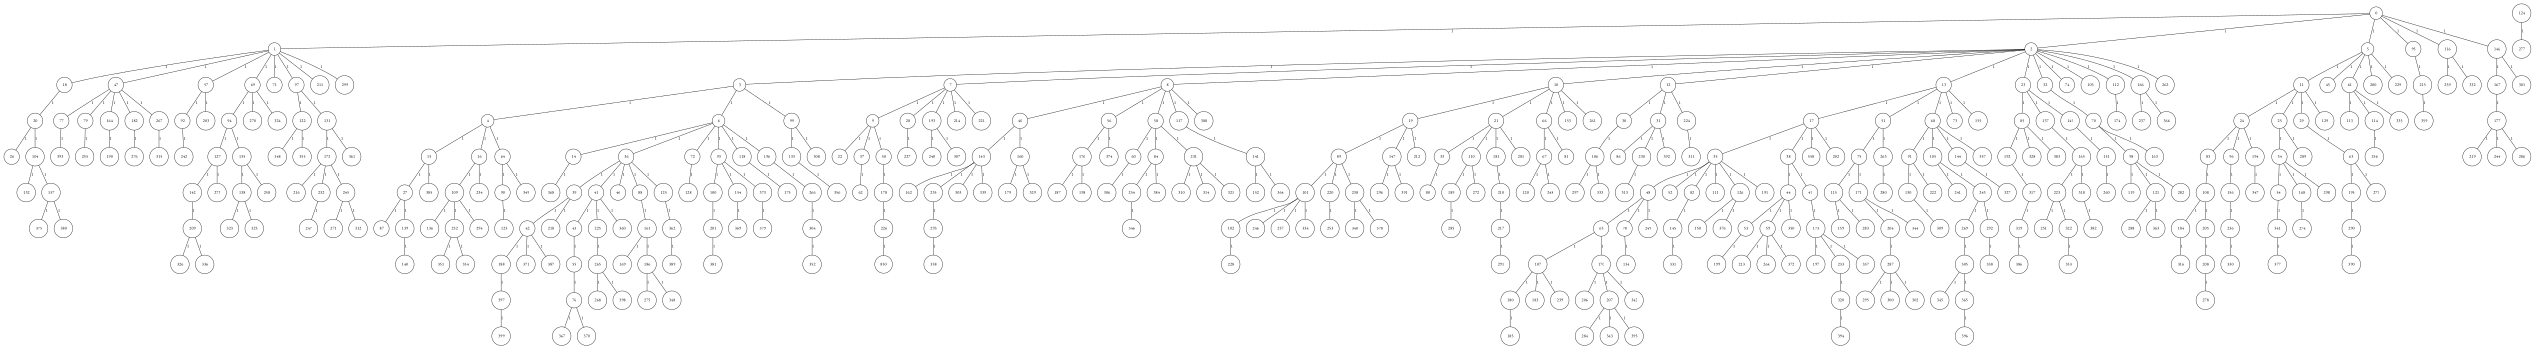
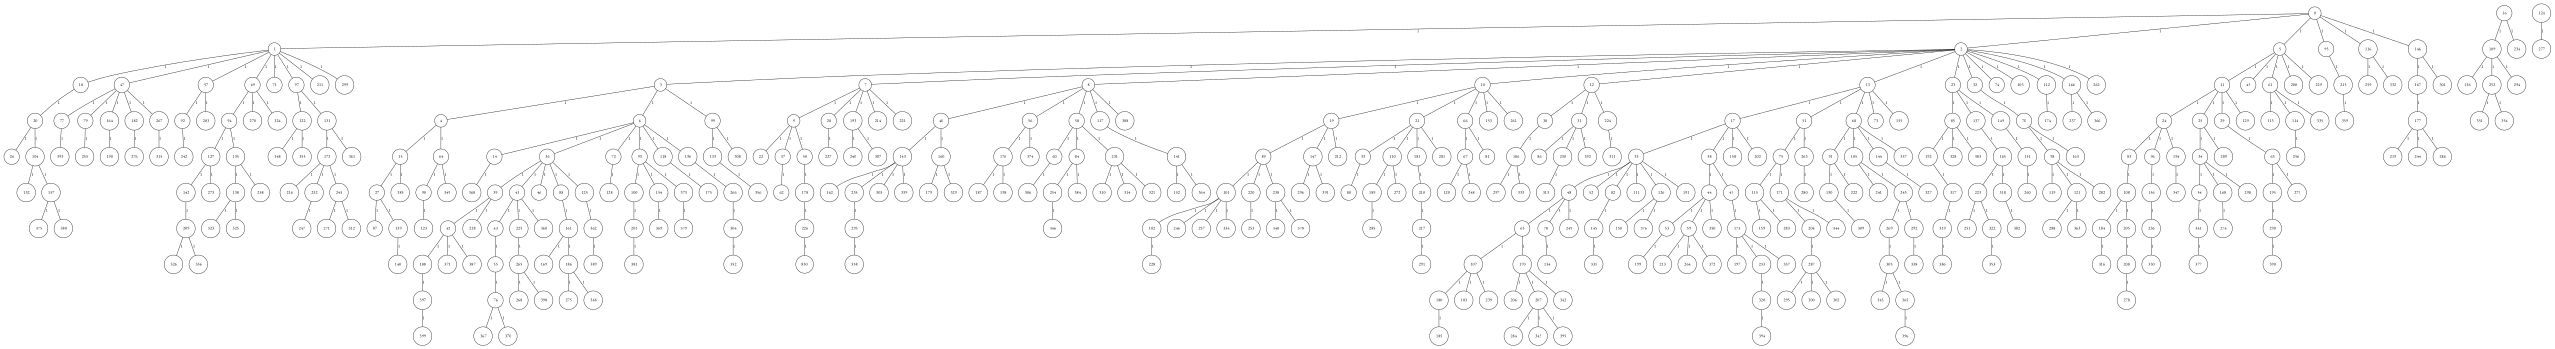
(484, 138) -> none
(1811, 157) -> (1733, 157)
